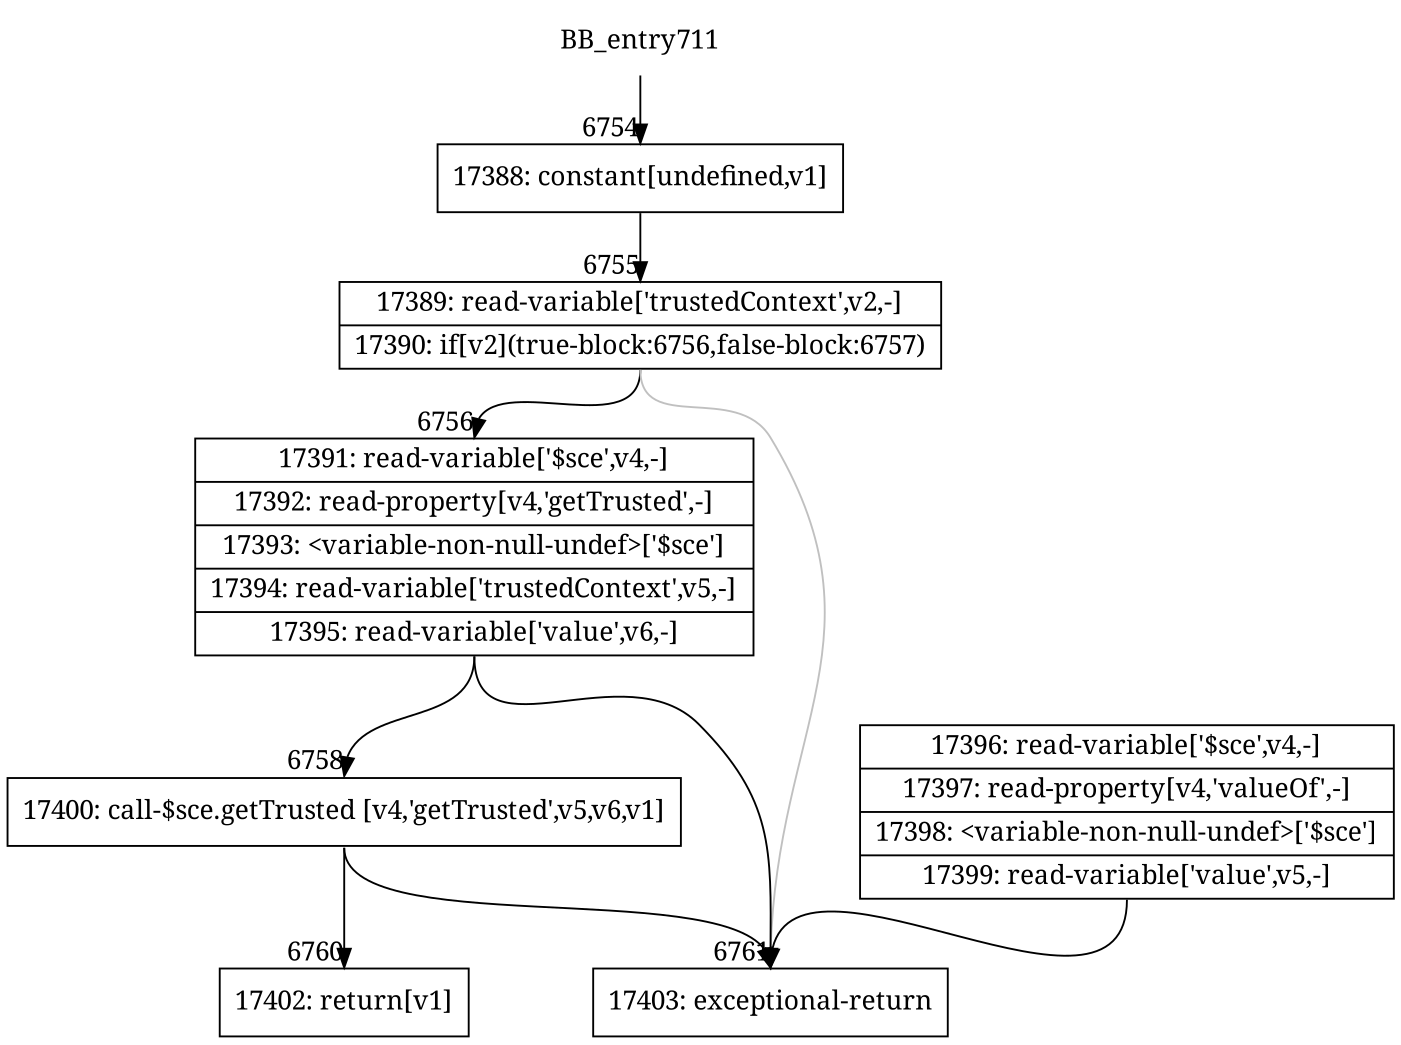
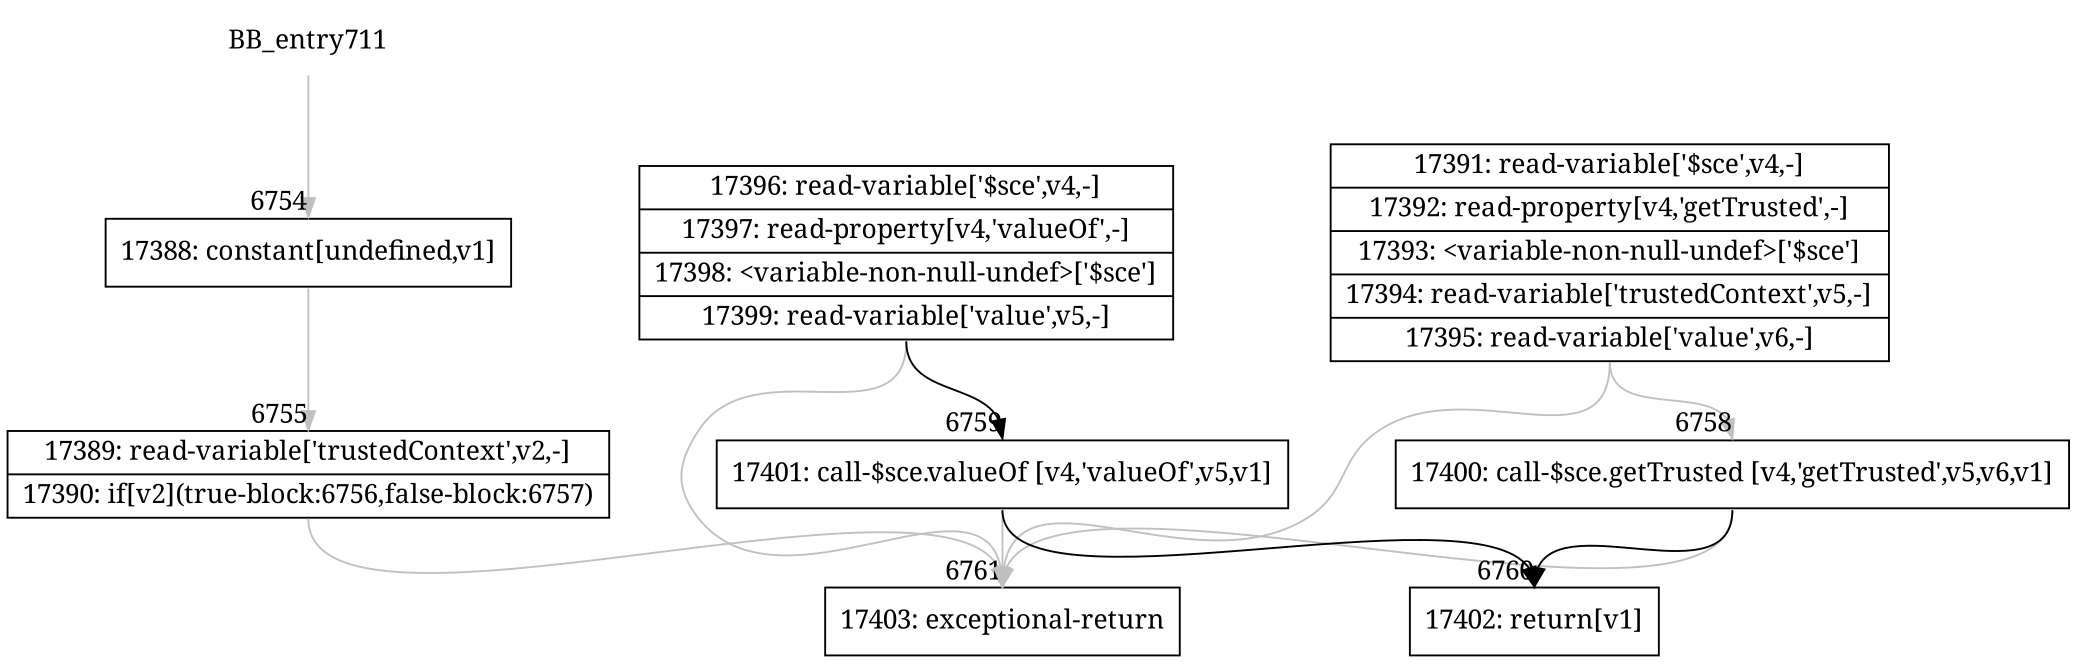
(640, 100) -> (308, 137)
(640, 238) -> (308, 350)
(567, 404) -> none
none -> (1002, 474)
(419, 713) -> (1661, 399)
(692, 720) -> (1327, 501)
(548, 907) -> (1414, 554)
(958, 936) -> (695, 513)
